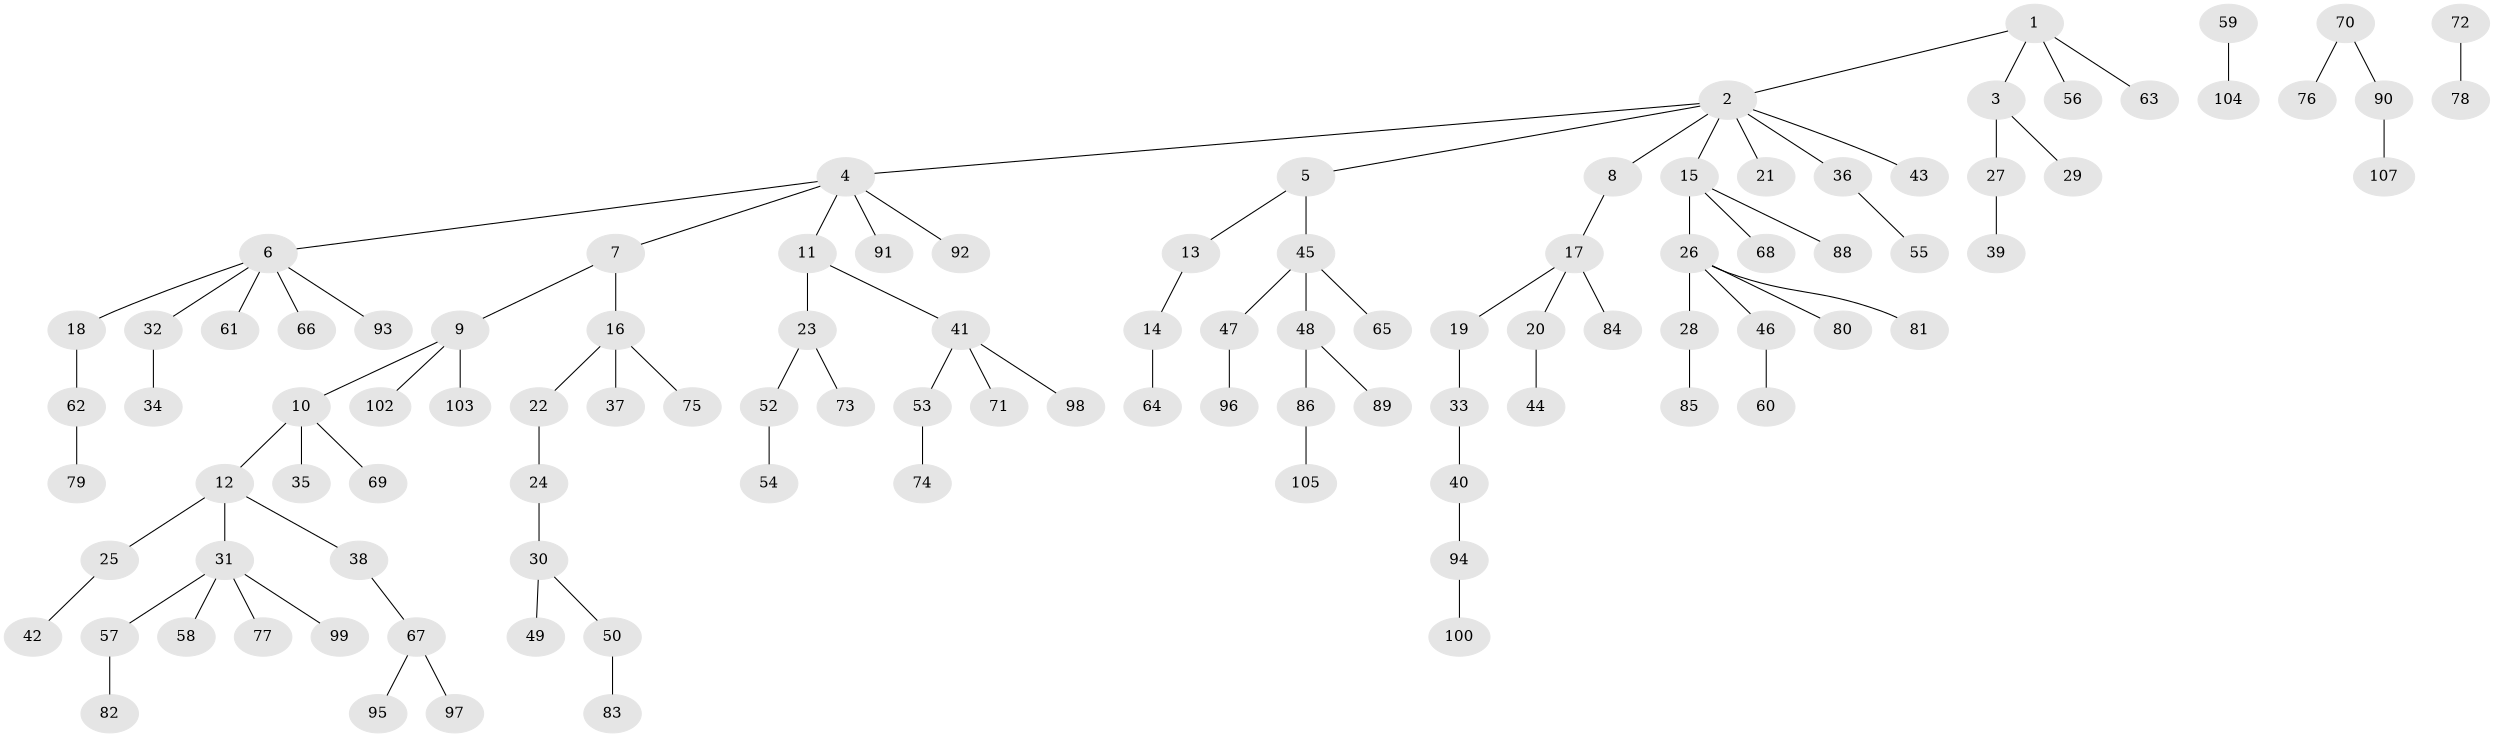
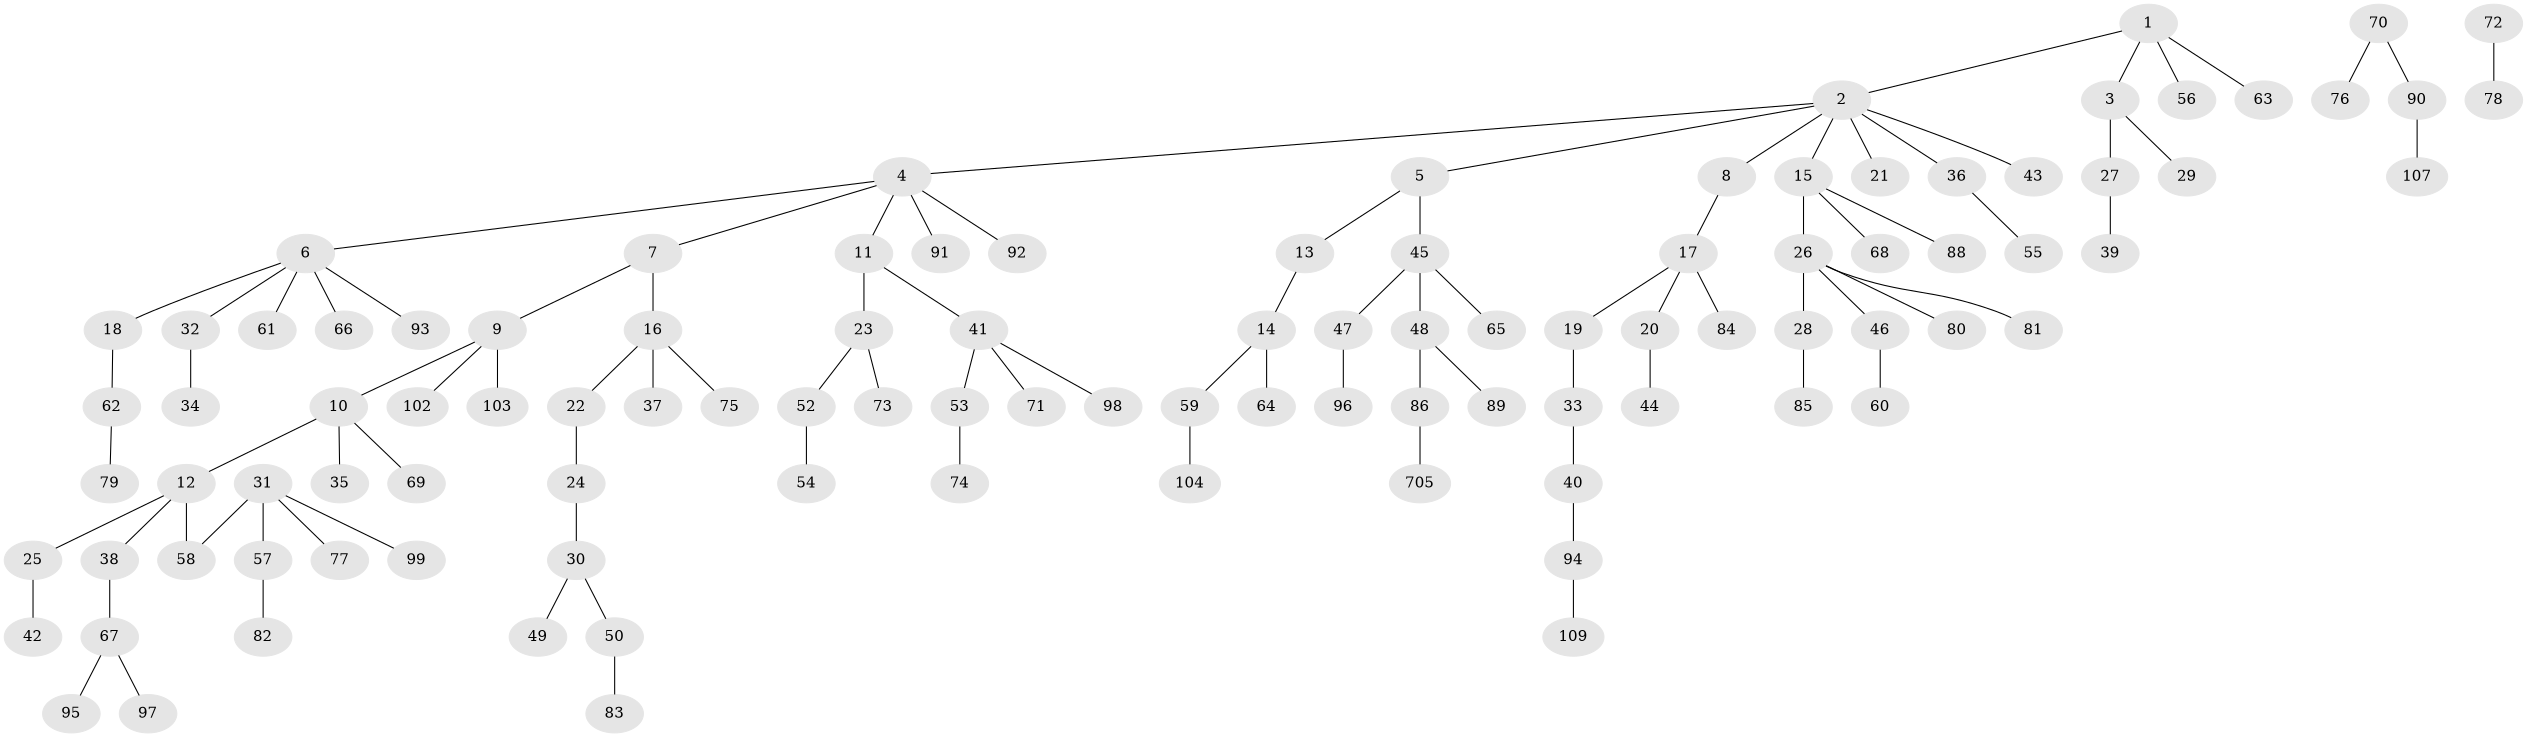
none -> (1228, 368)
(1306, 484) -> (1420, 484)
(225, 522) -> (186, 522)
(1459, 637) -> (1573, 637)
